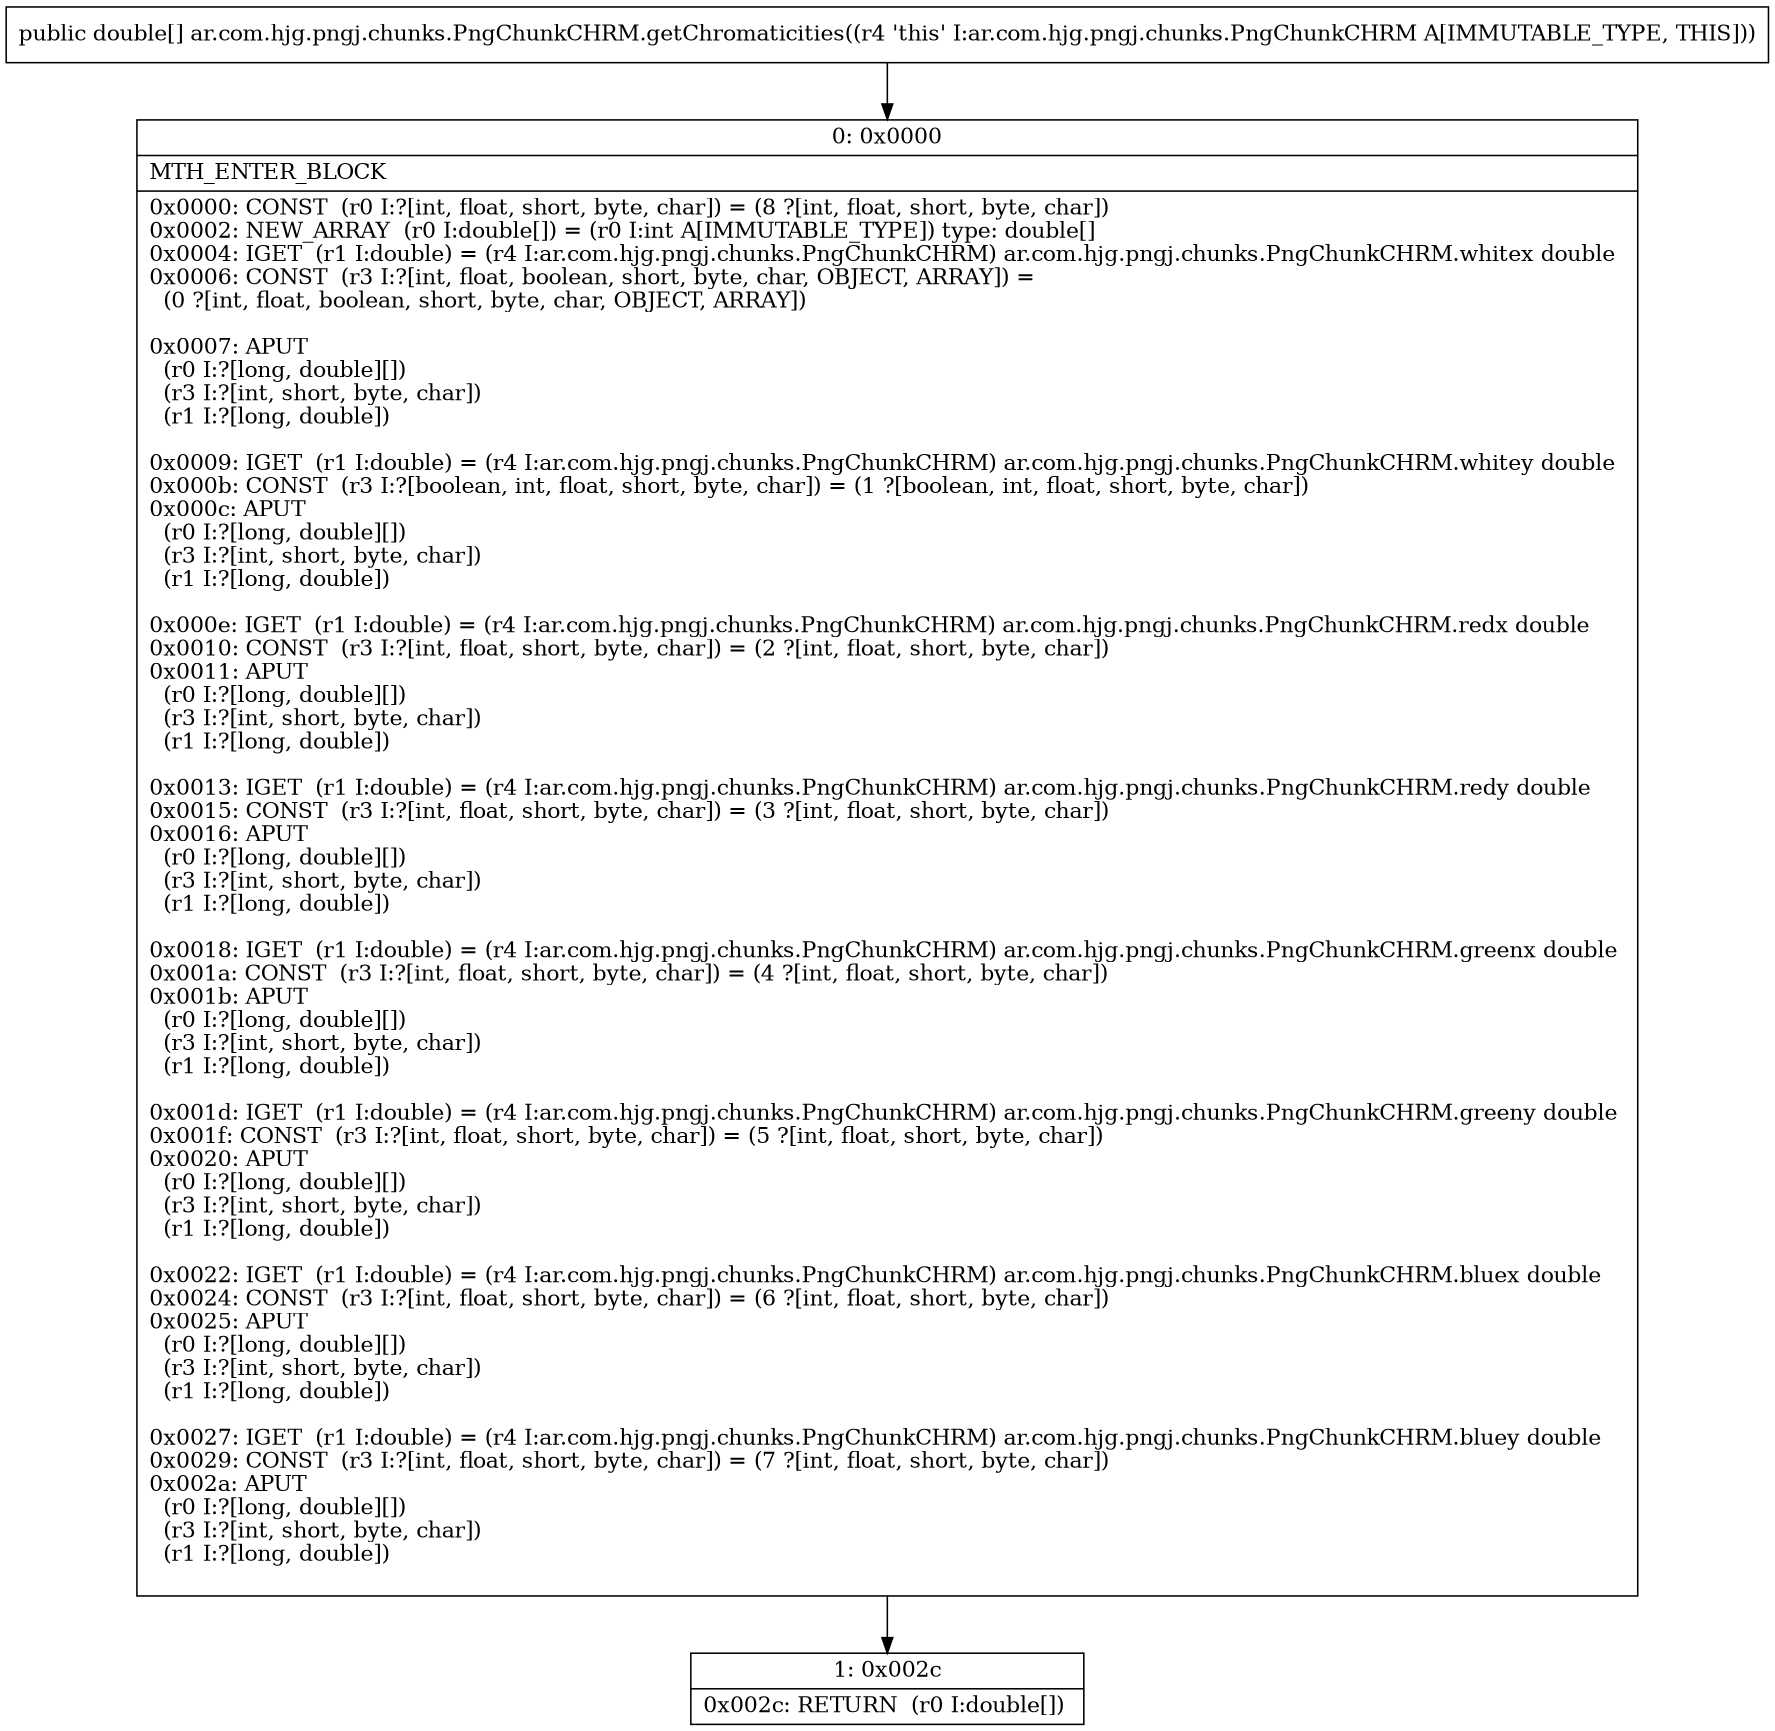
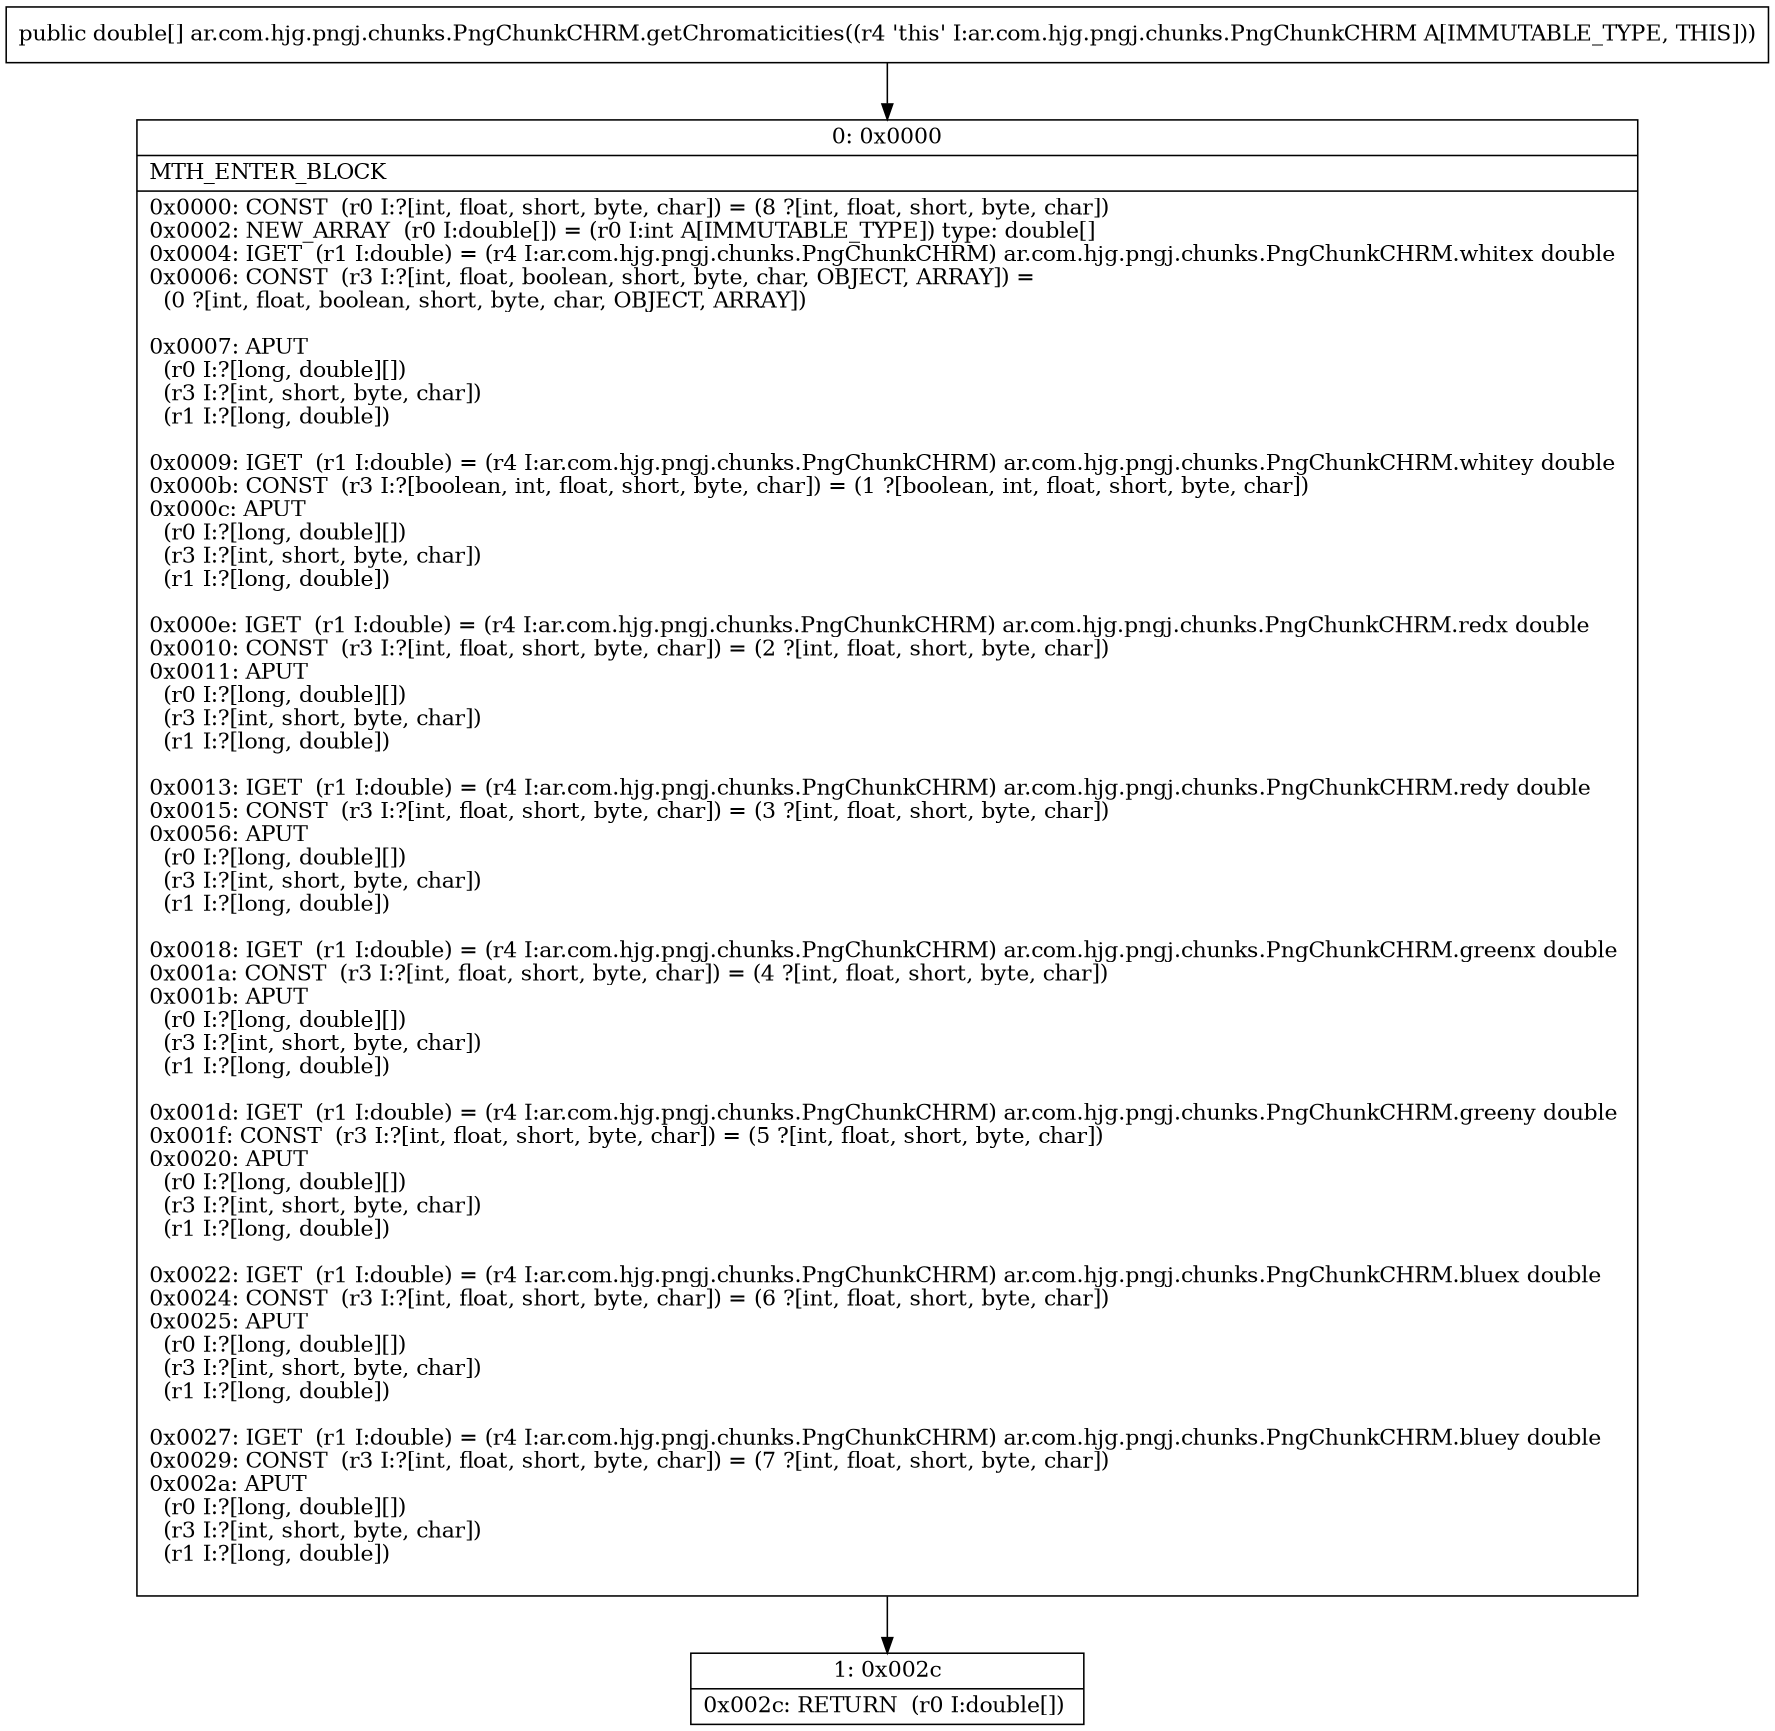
(236, 835) -> (236, 835)
